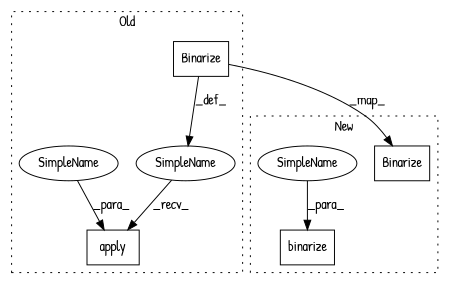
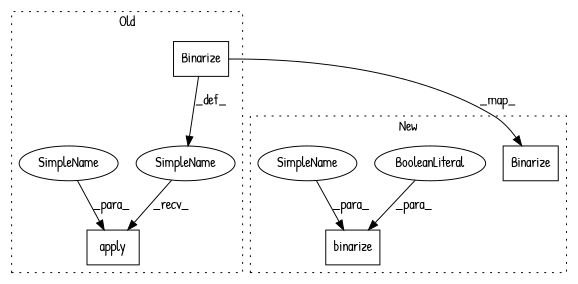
none -> (430, 163)
